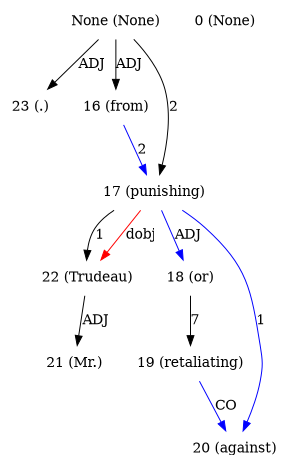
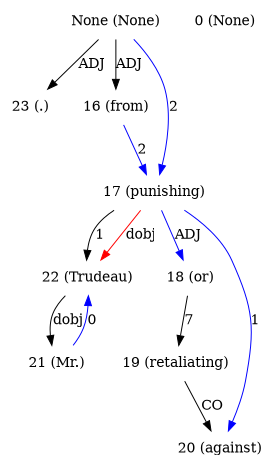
(167, 98) -> (167, 98)
(96, 321) -> (68, 321)
none -> (84, 327)
(210, 402) -> (196, 402)
